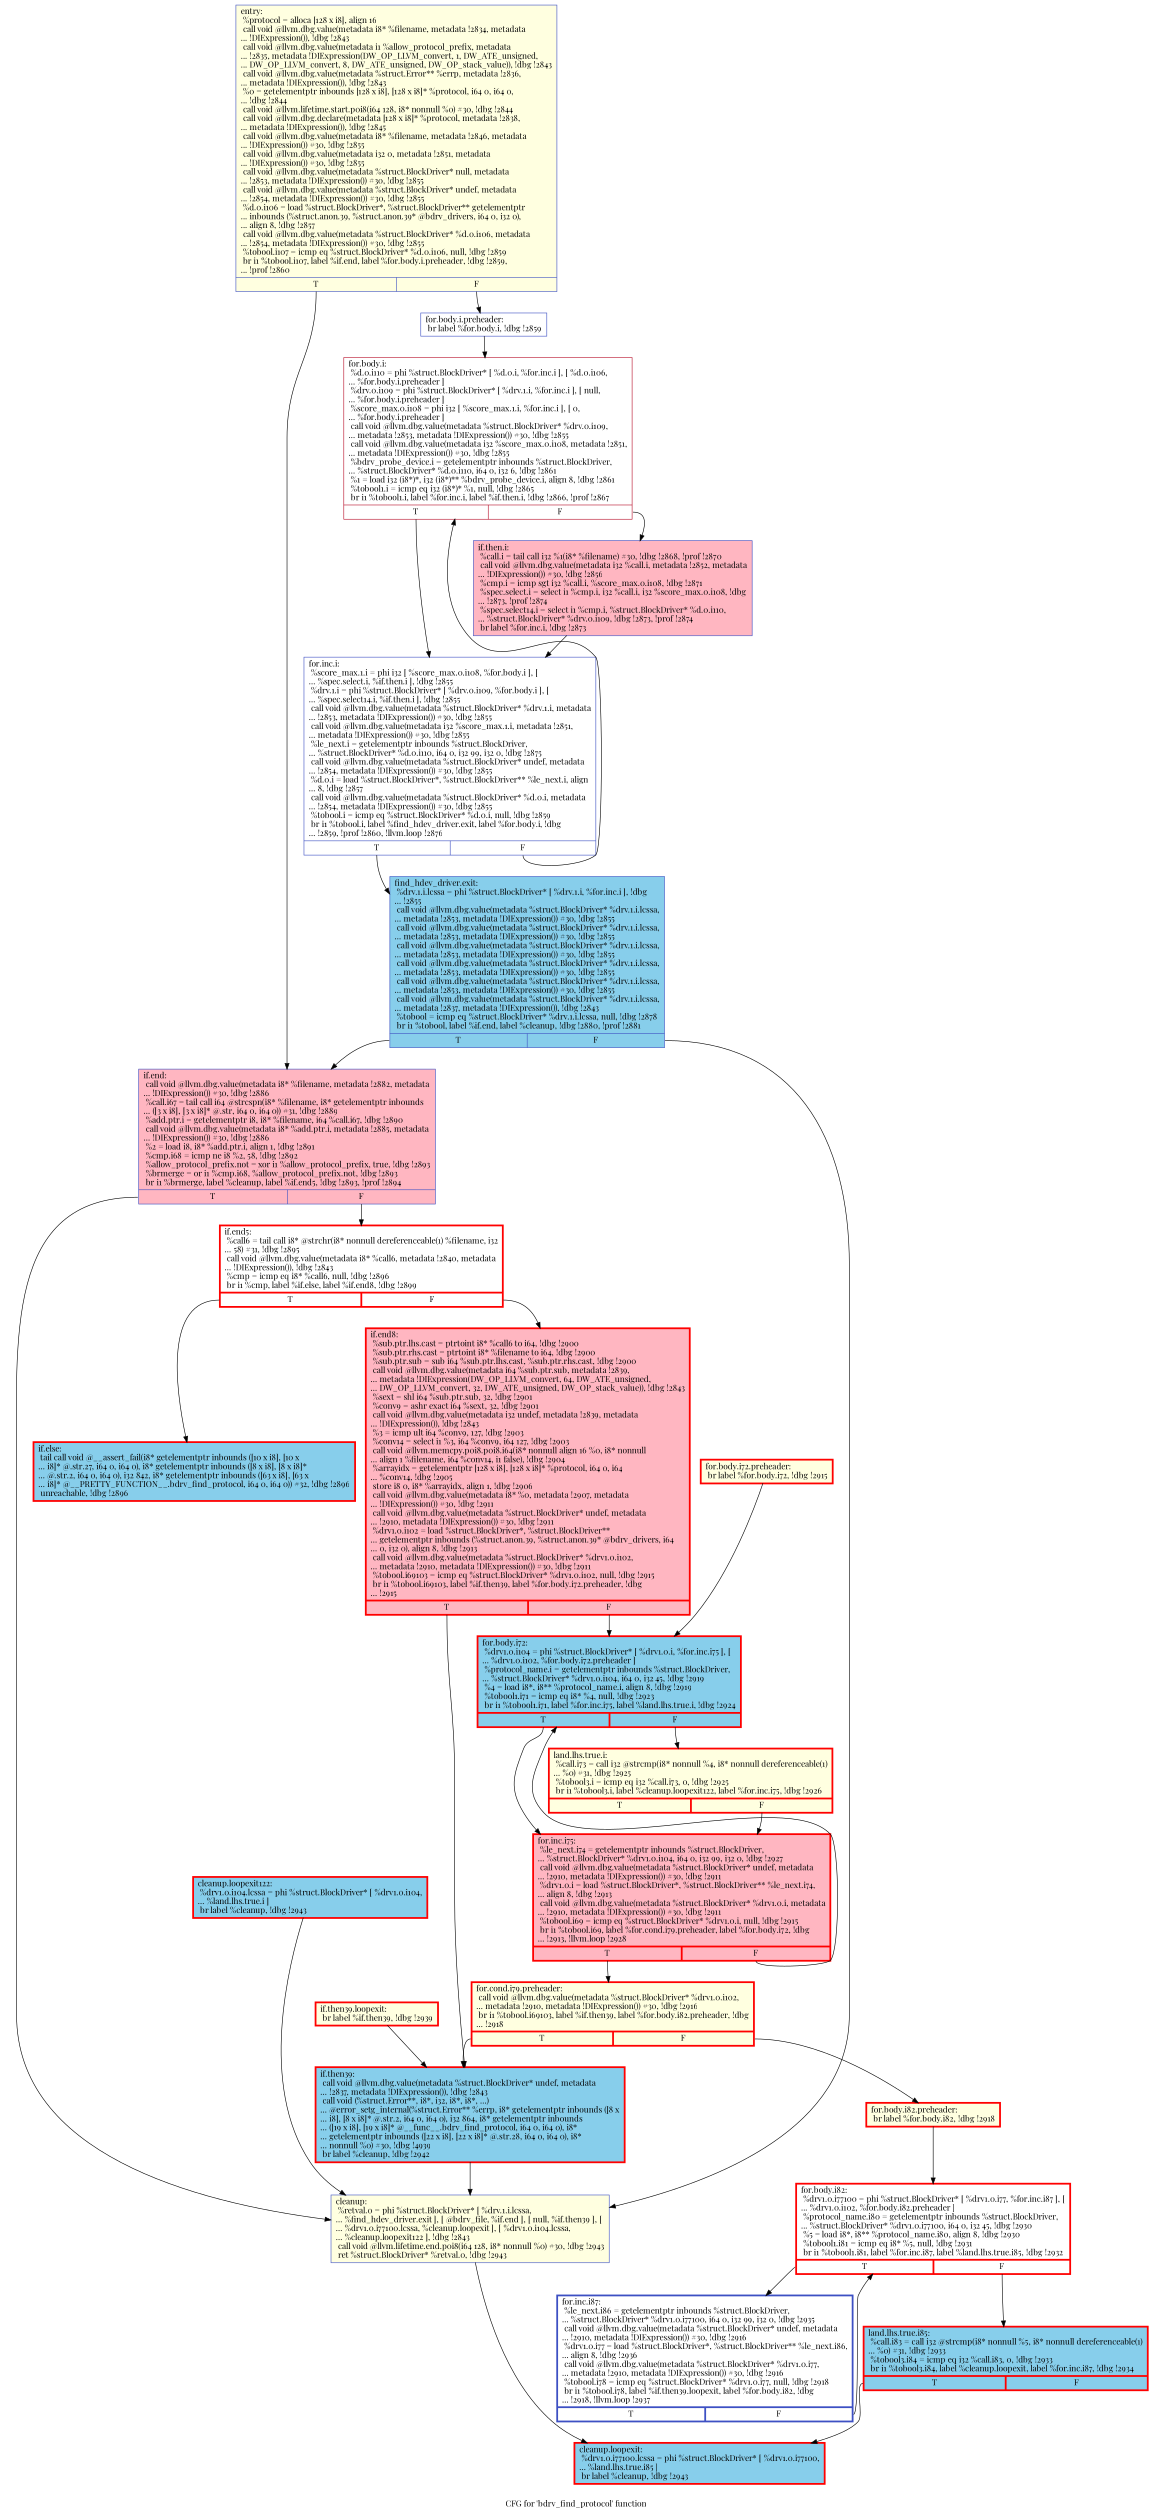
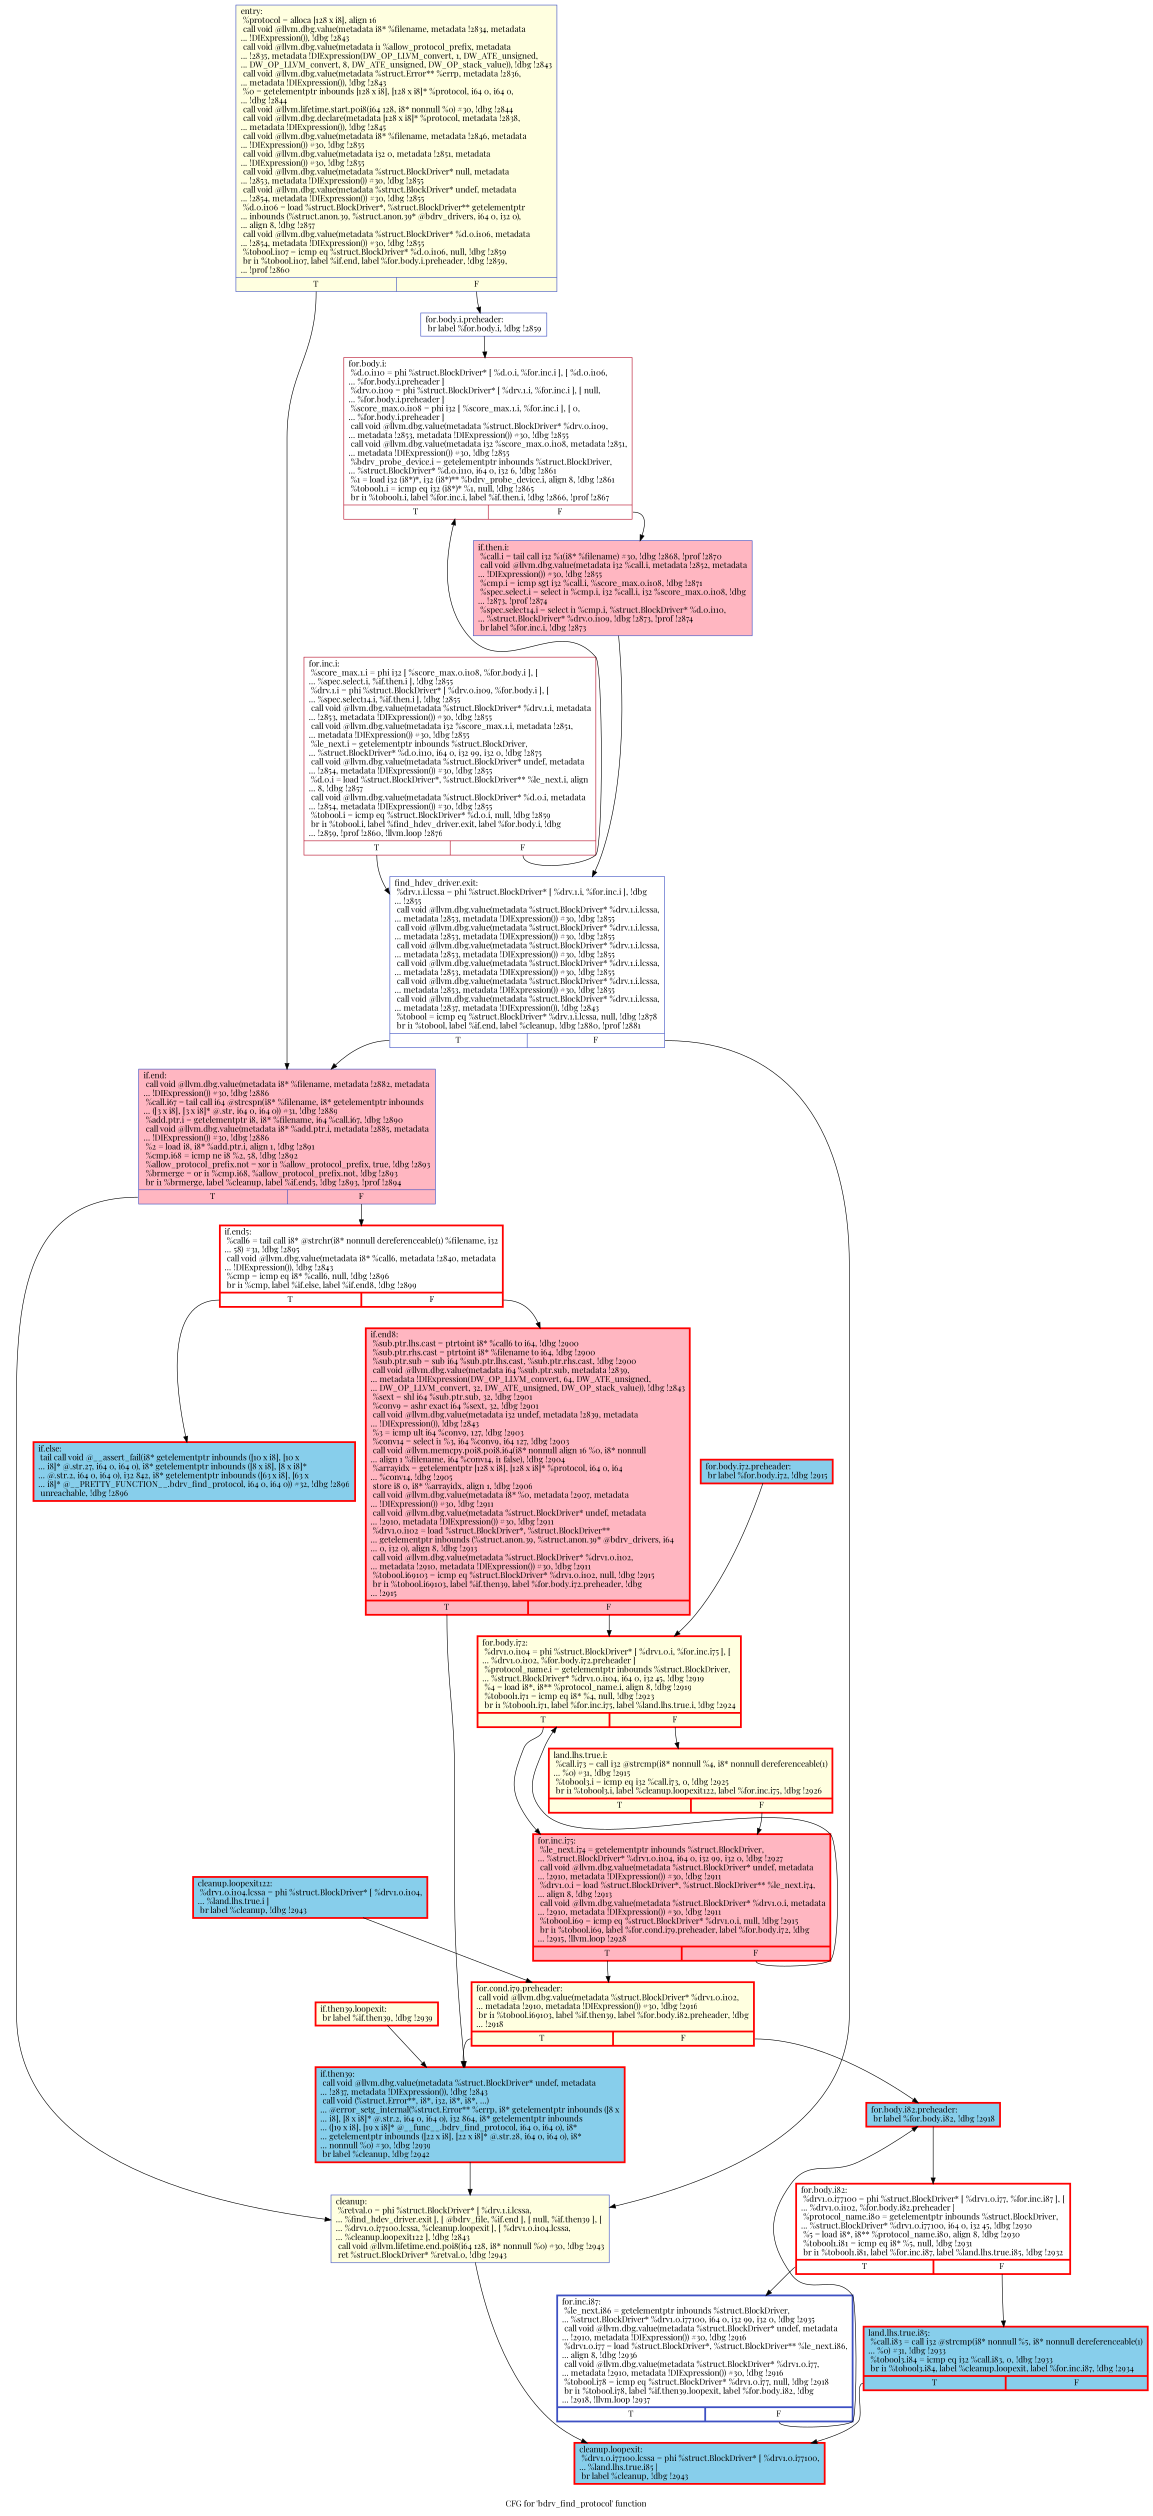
(541, 575) -> (540, 575)
(420, 586) -> none
(557, 646) -> (620, 755)
(450, 756) -> (450, 756)
(527, 962) -> (527, 962)
(767, 1472) -> (767, 1472)
(609, 1682) -> (609, 1682)
(593, 1773) -> (592, 1773)
(582, 1939) -> (582, 1939)
(281, 2063) -> (445, 1949)
(933, 2115) -> (933, 2115)
(376, 2146) -> (376, 2146)
(857, 2345) -> (805, 2284)
